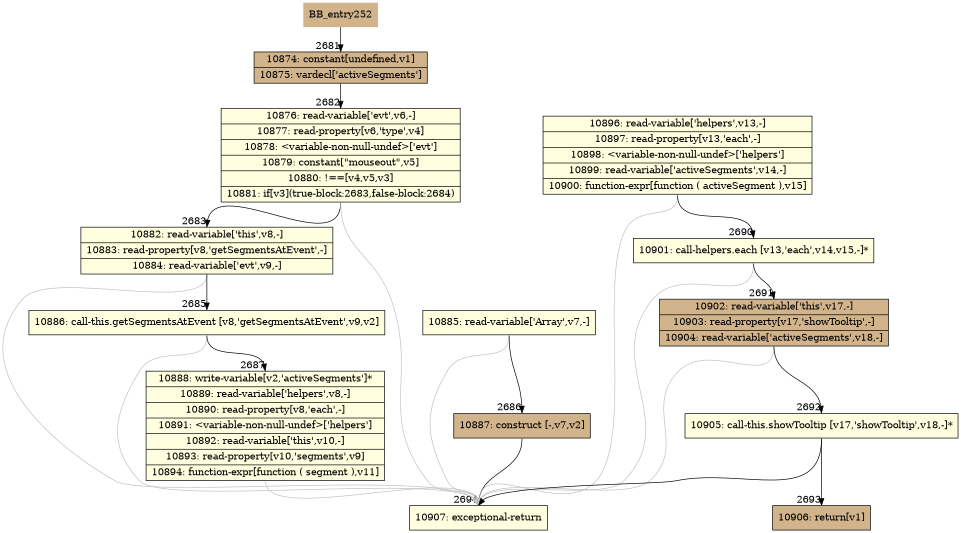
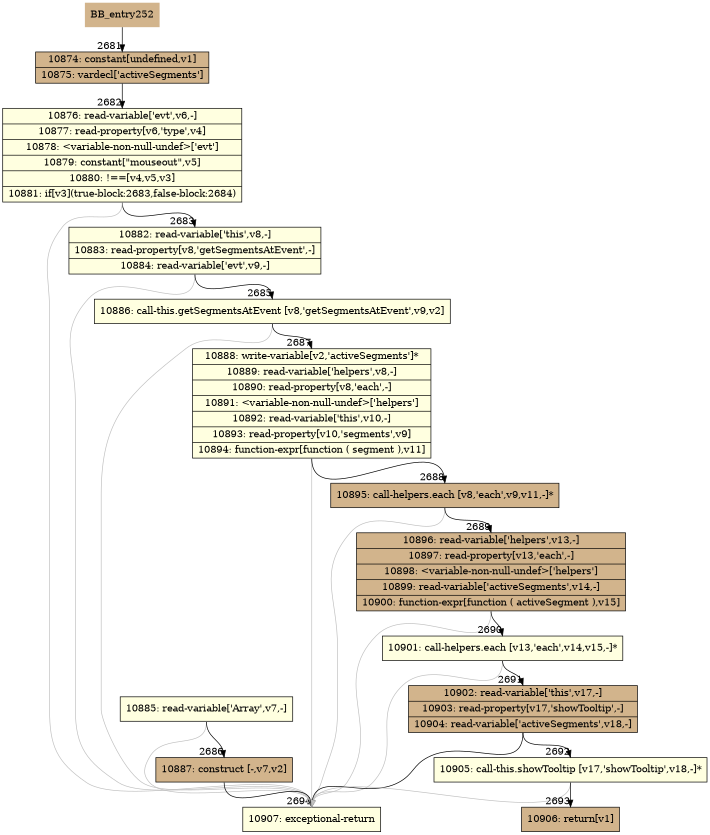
(678, 155) -> (491, 572)
(664, 458) -> (419, 764)
(664, 482) -> (444, 795)
none -> (445, 495)
